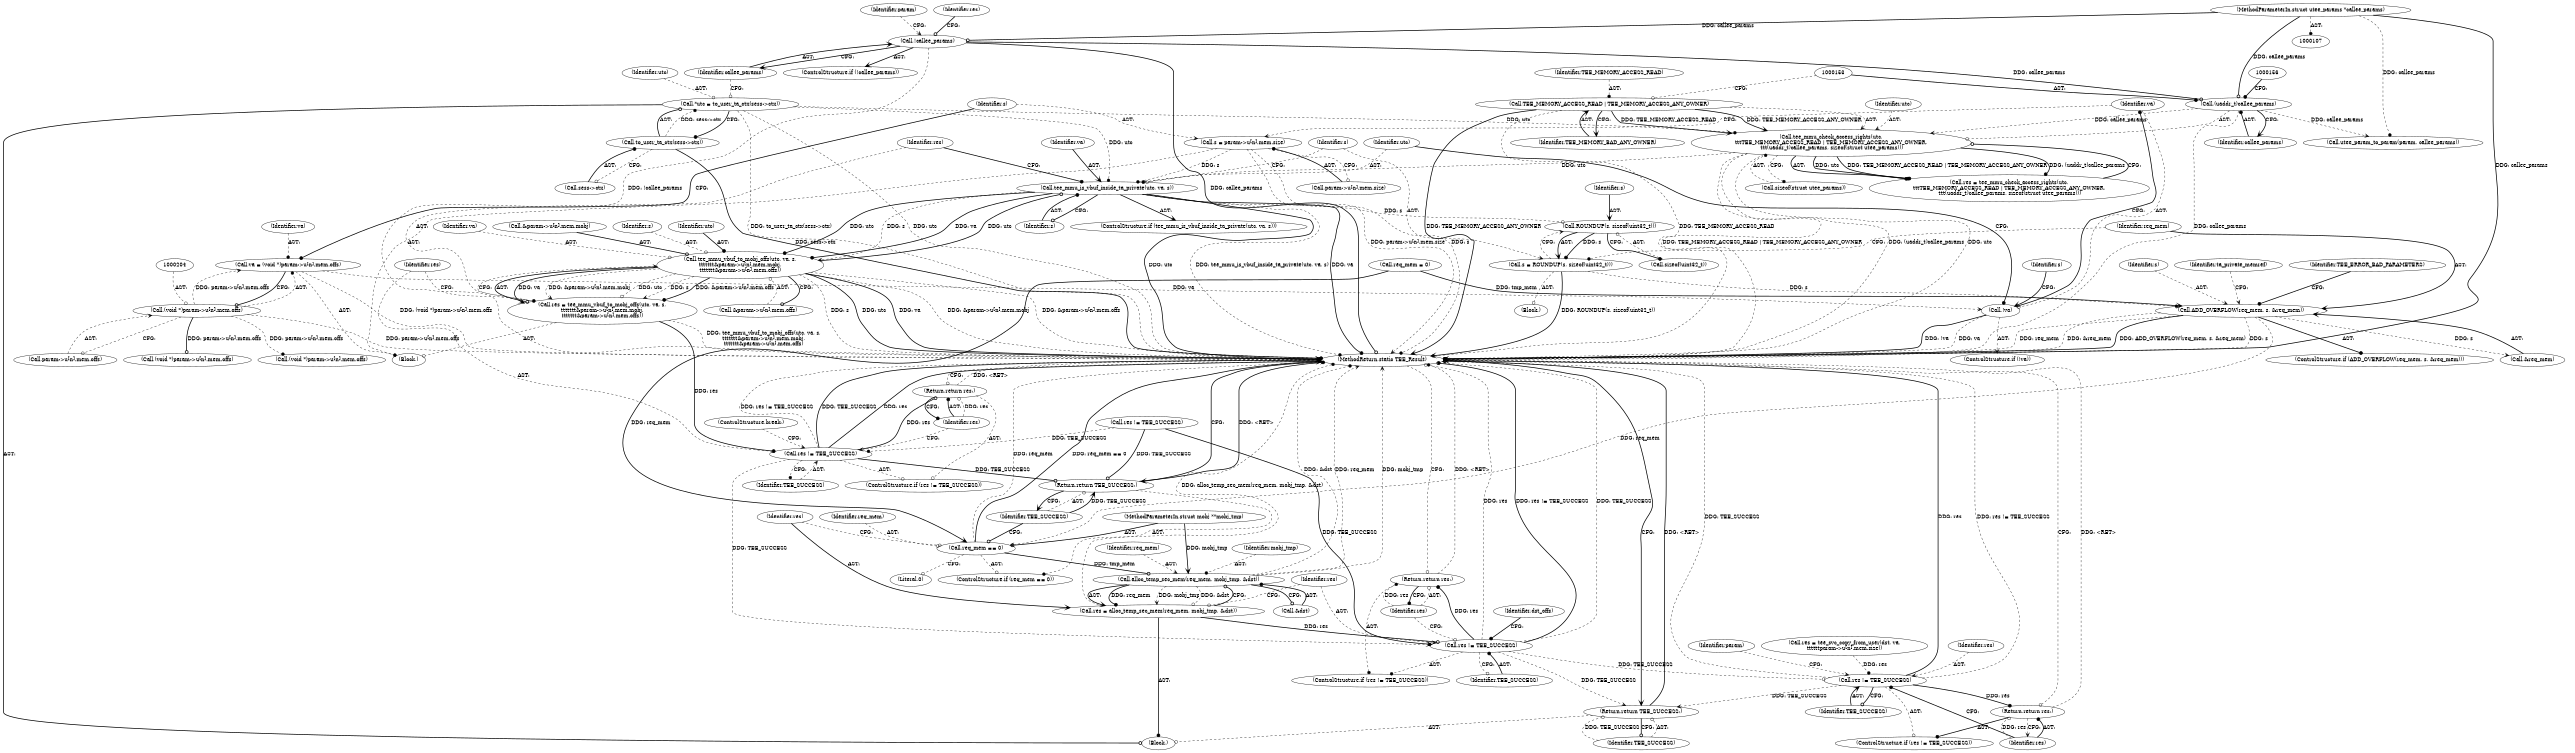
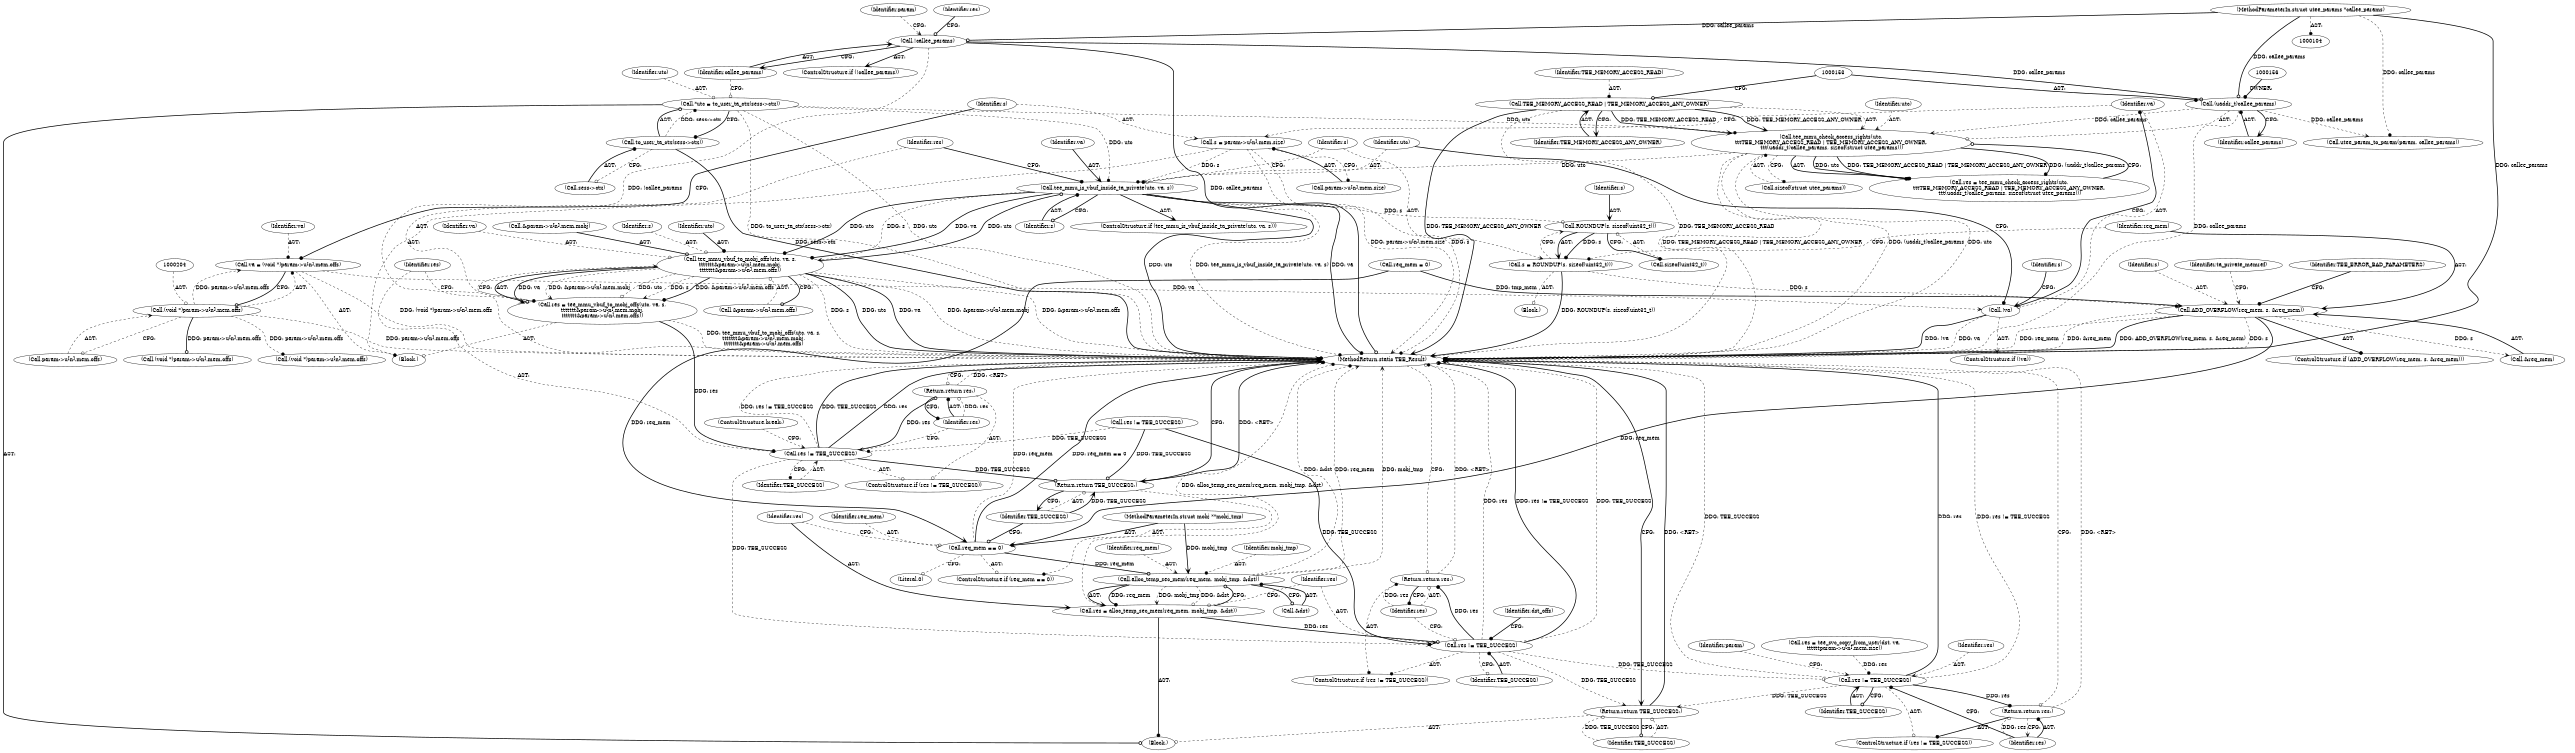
(2311, 42) -> (2311, 42)
(1735, 87) -> (1735, 87)
(2262, 89) -> (2262, 89)
(1598, 143) -> (1598, 143)
(1314, 157) -> (1314, 157)
(1656, 426) -> (1656, 426)
(1115, 564) -> (1115, 564)
